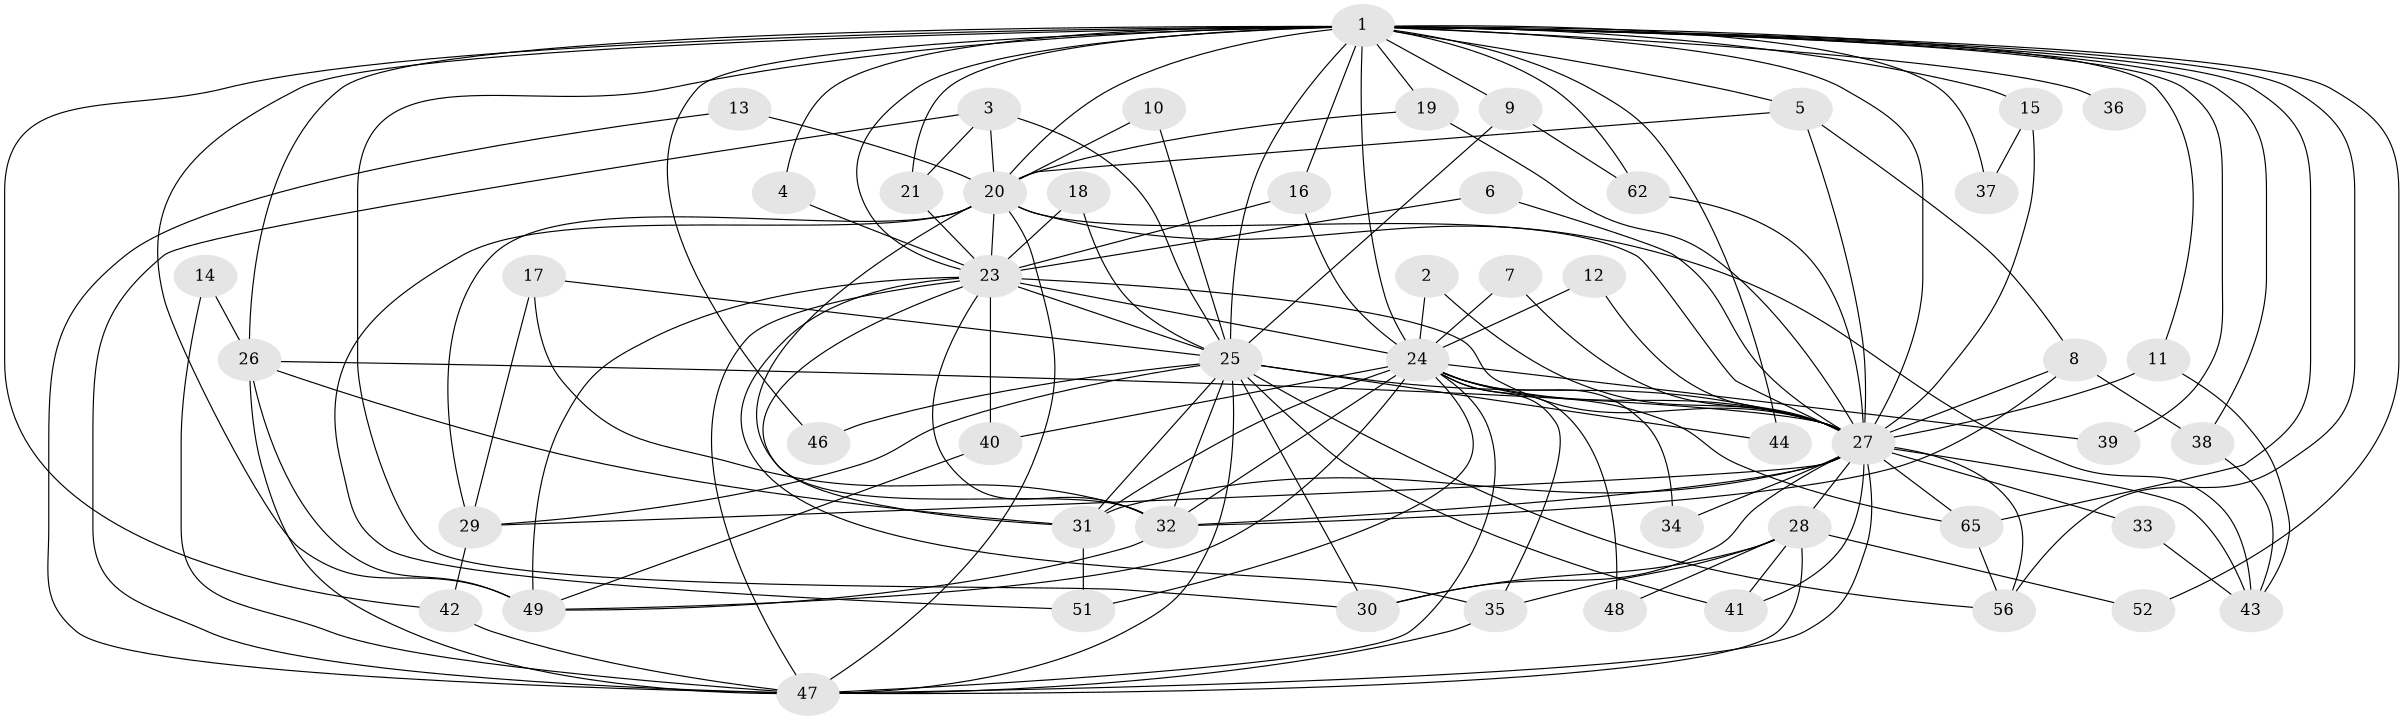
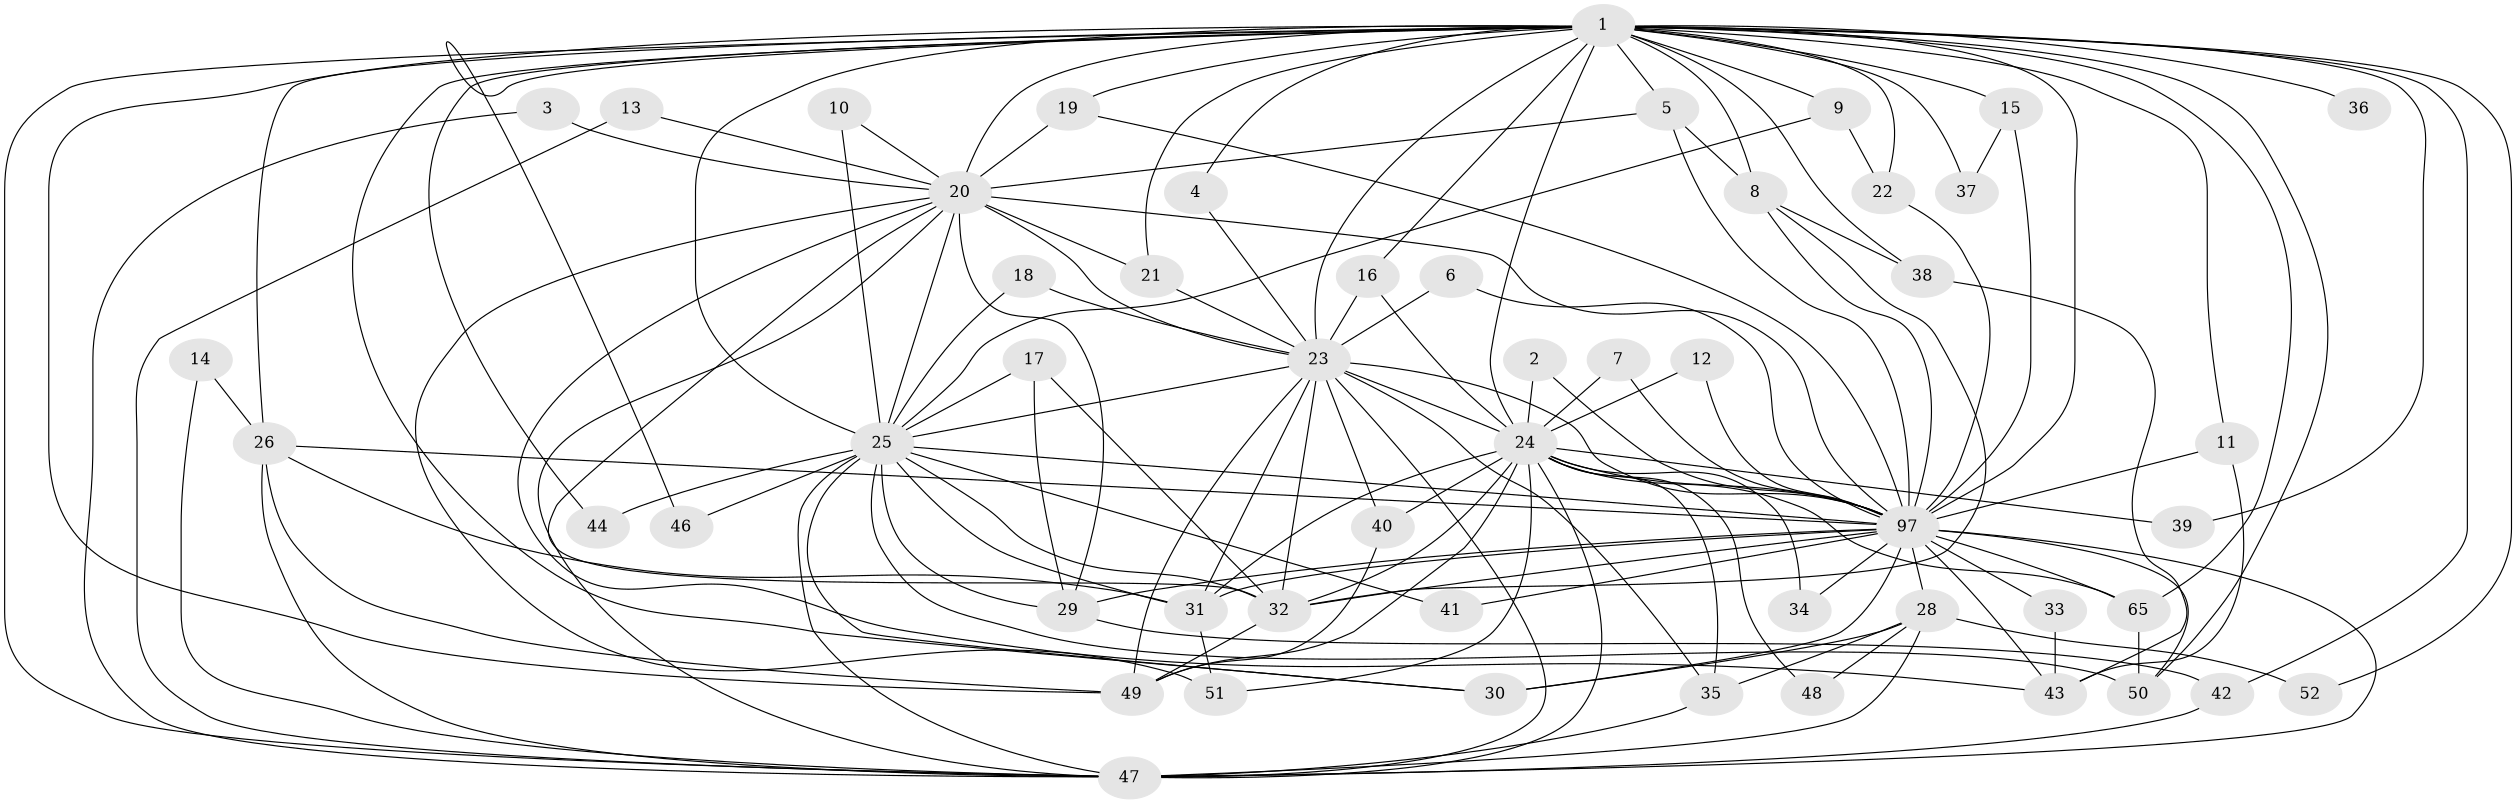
none -> (1709, 88)
(950, 151) -> (1056, 235)
none -> (7, 160)
(1638, 193) -> (1883, 193)
(1147, 201) -> (921, 318)
(1864, 444) -> (1908, 527)
(1768, 569) -> none
(2004, 611) -> (2139, 694)
